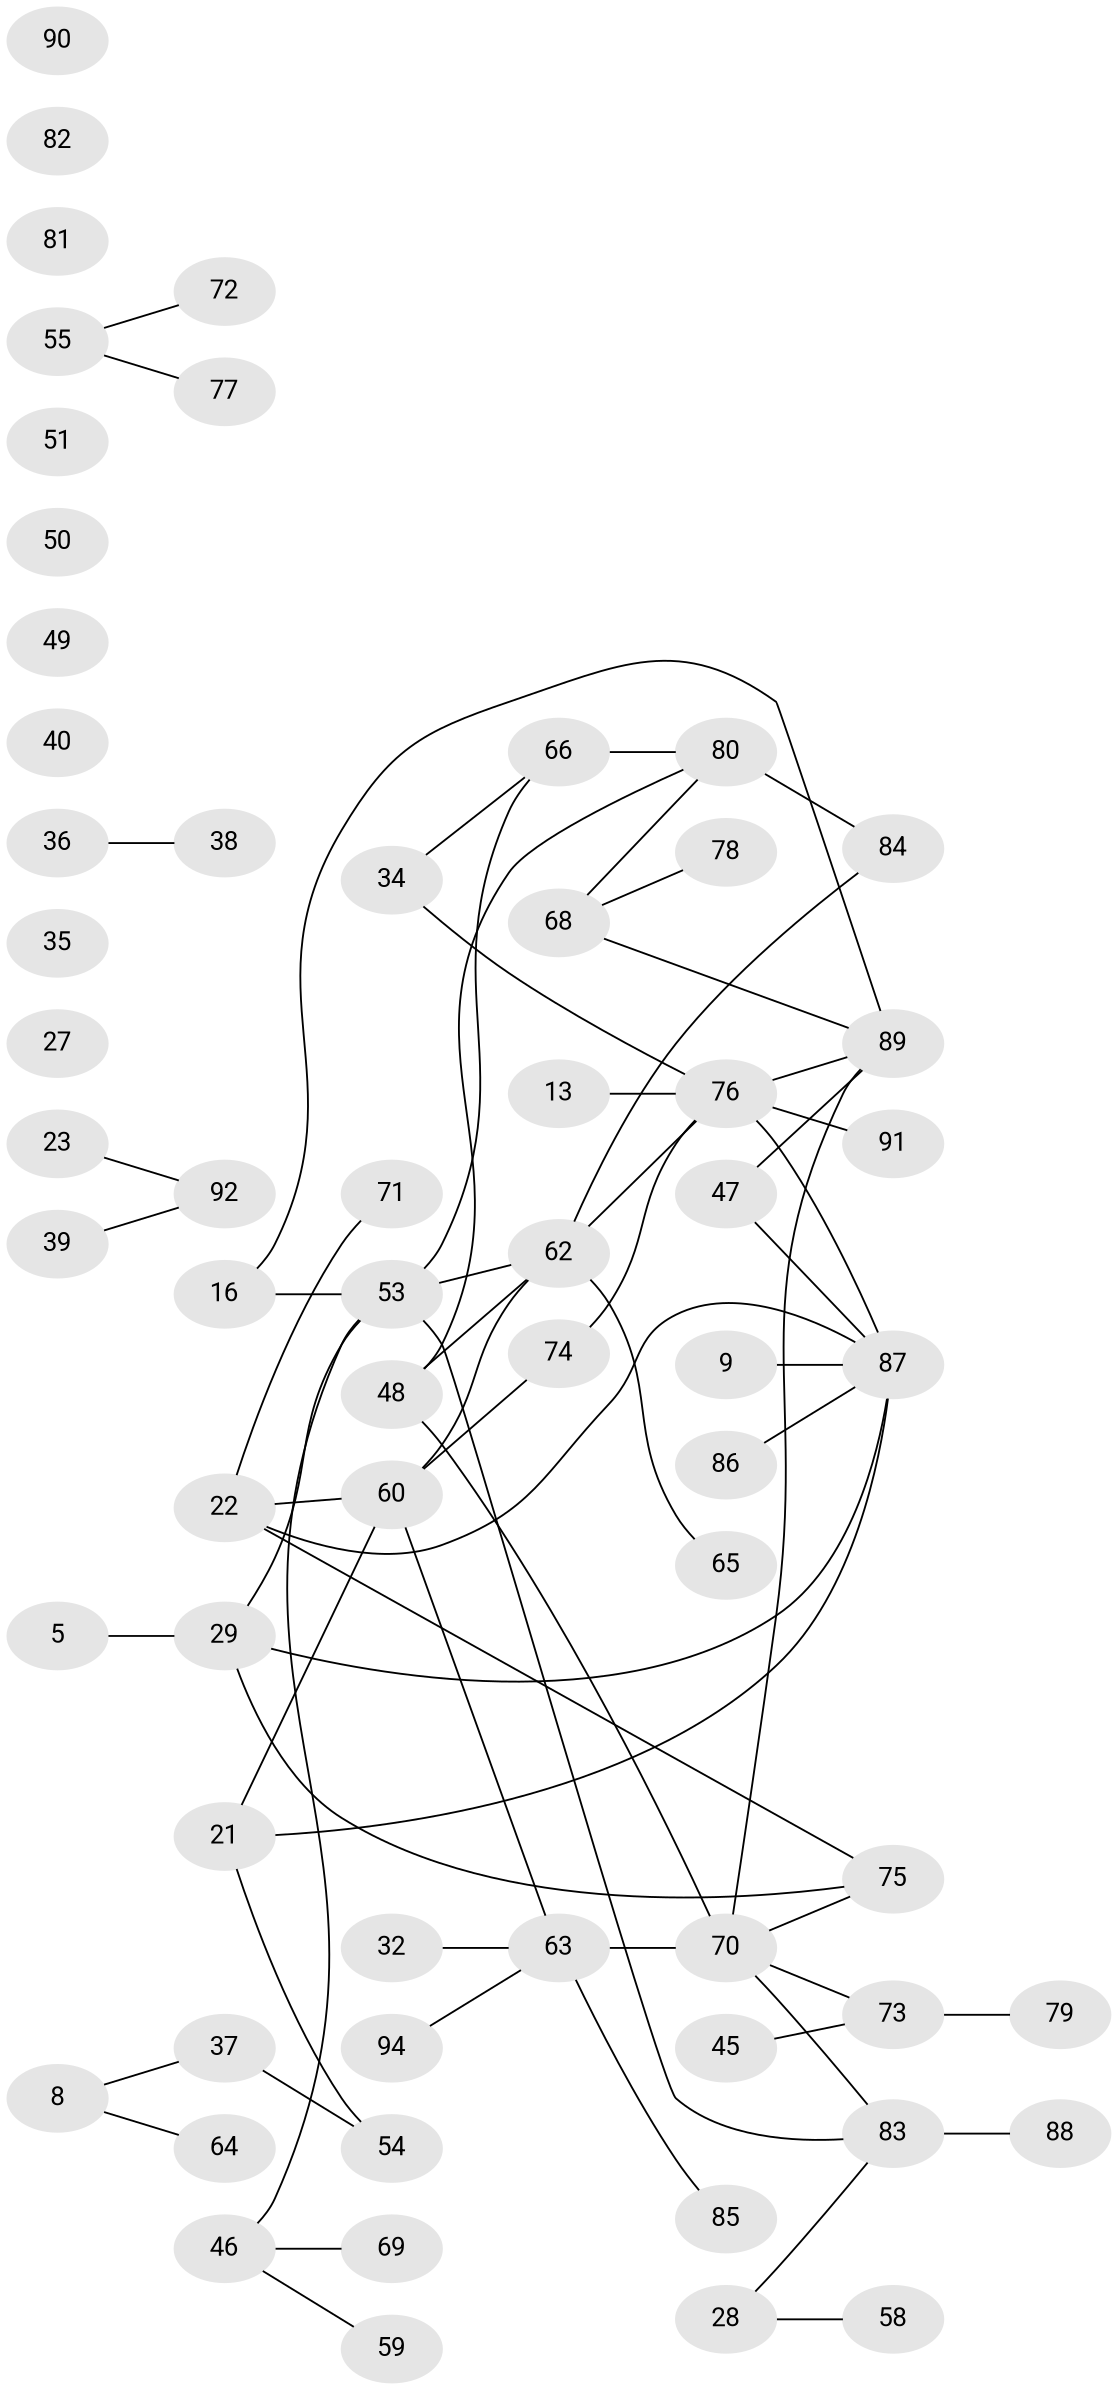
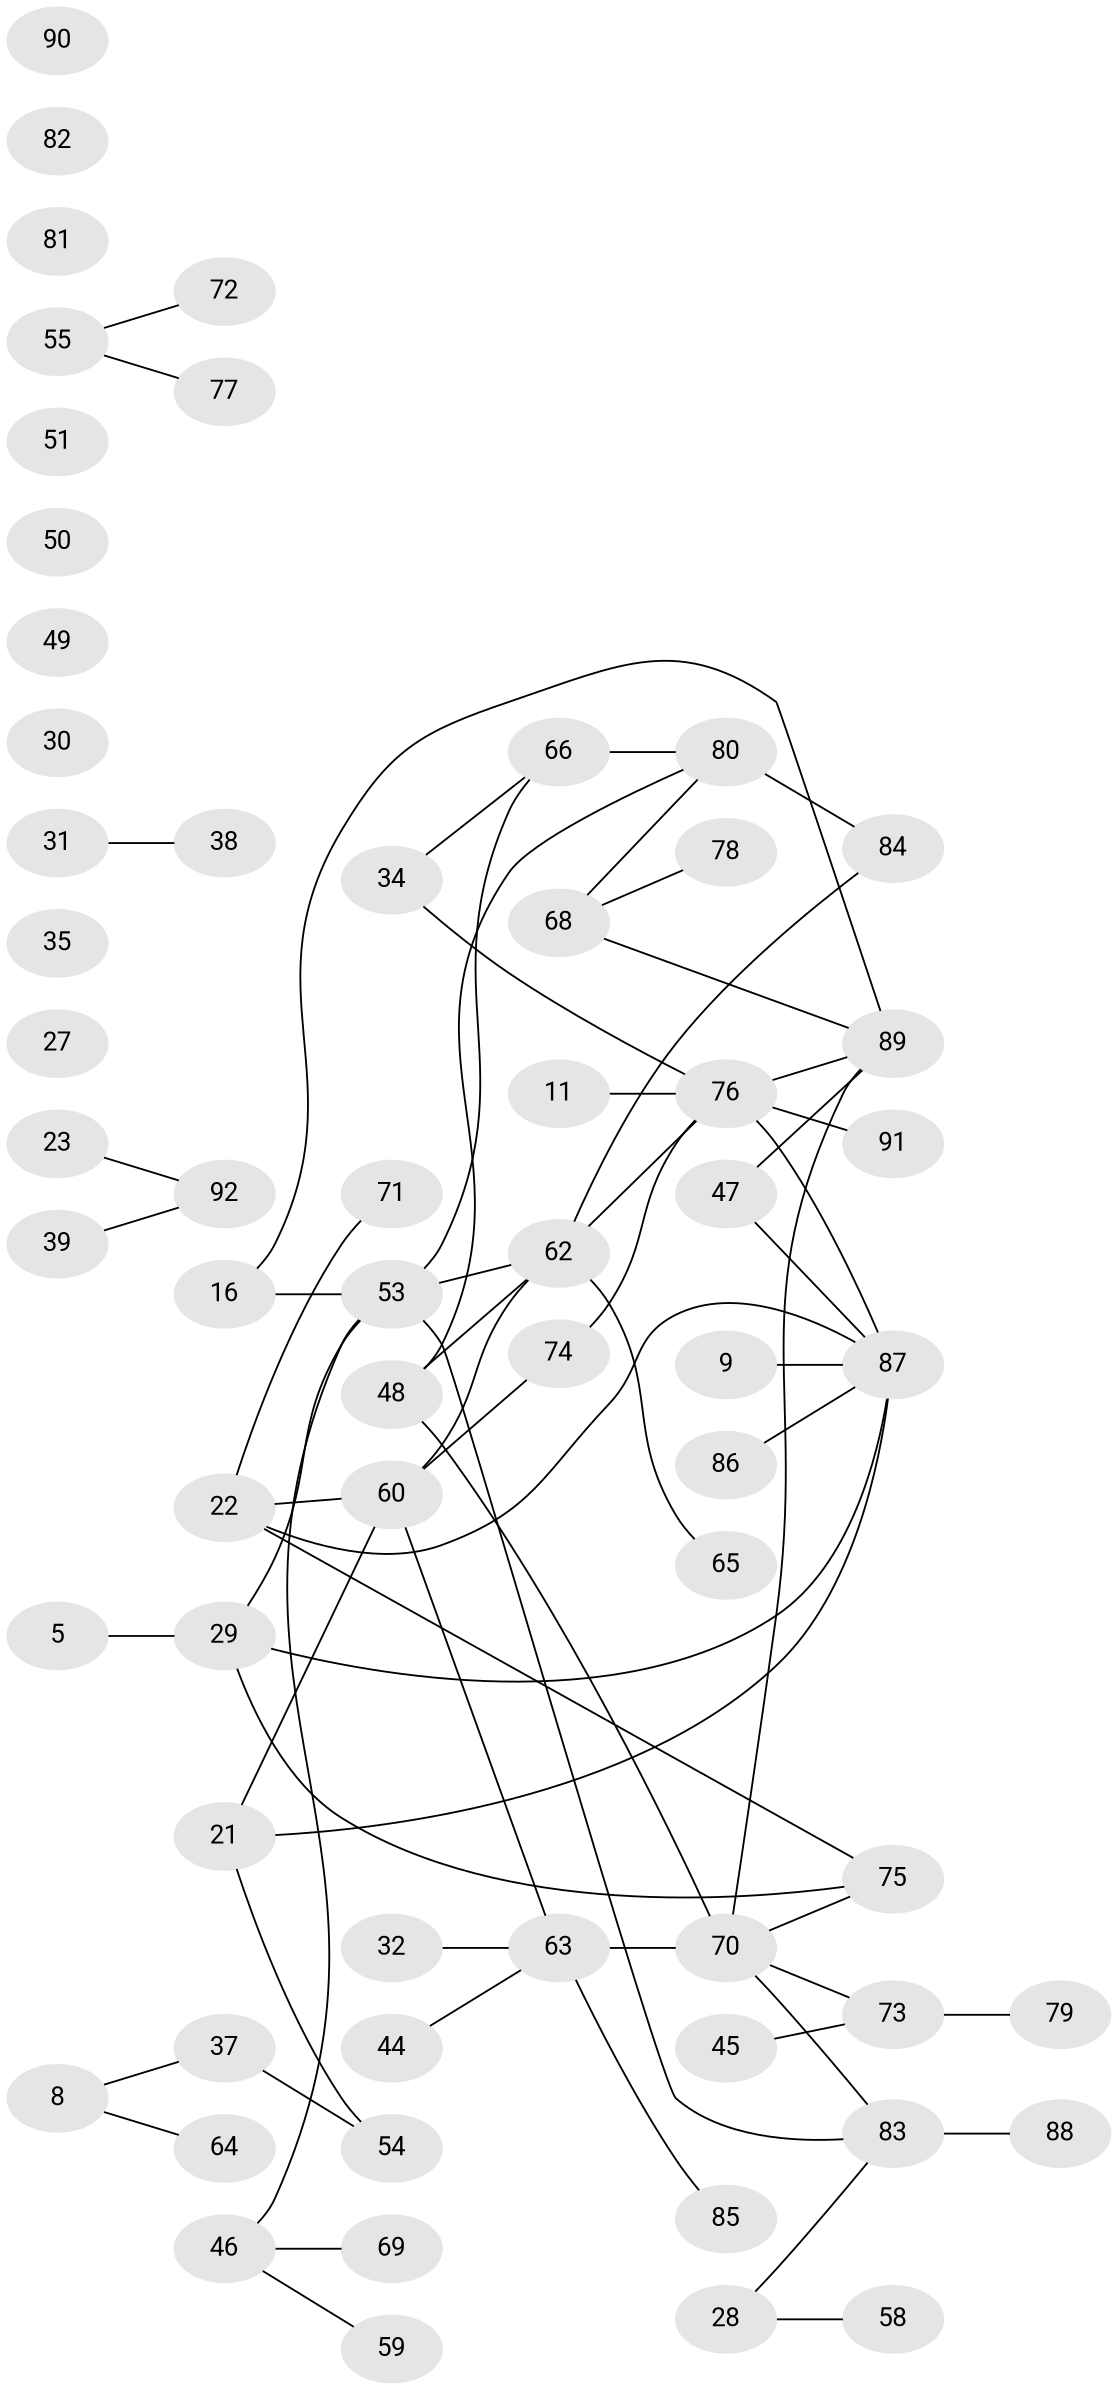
(58, 743) -> (58, 743)
(58, 843) -> (58, 843)
(559, 1094) -> (559, 1094)
(392, 2048) -> (392, 2048)
